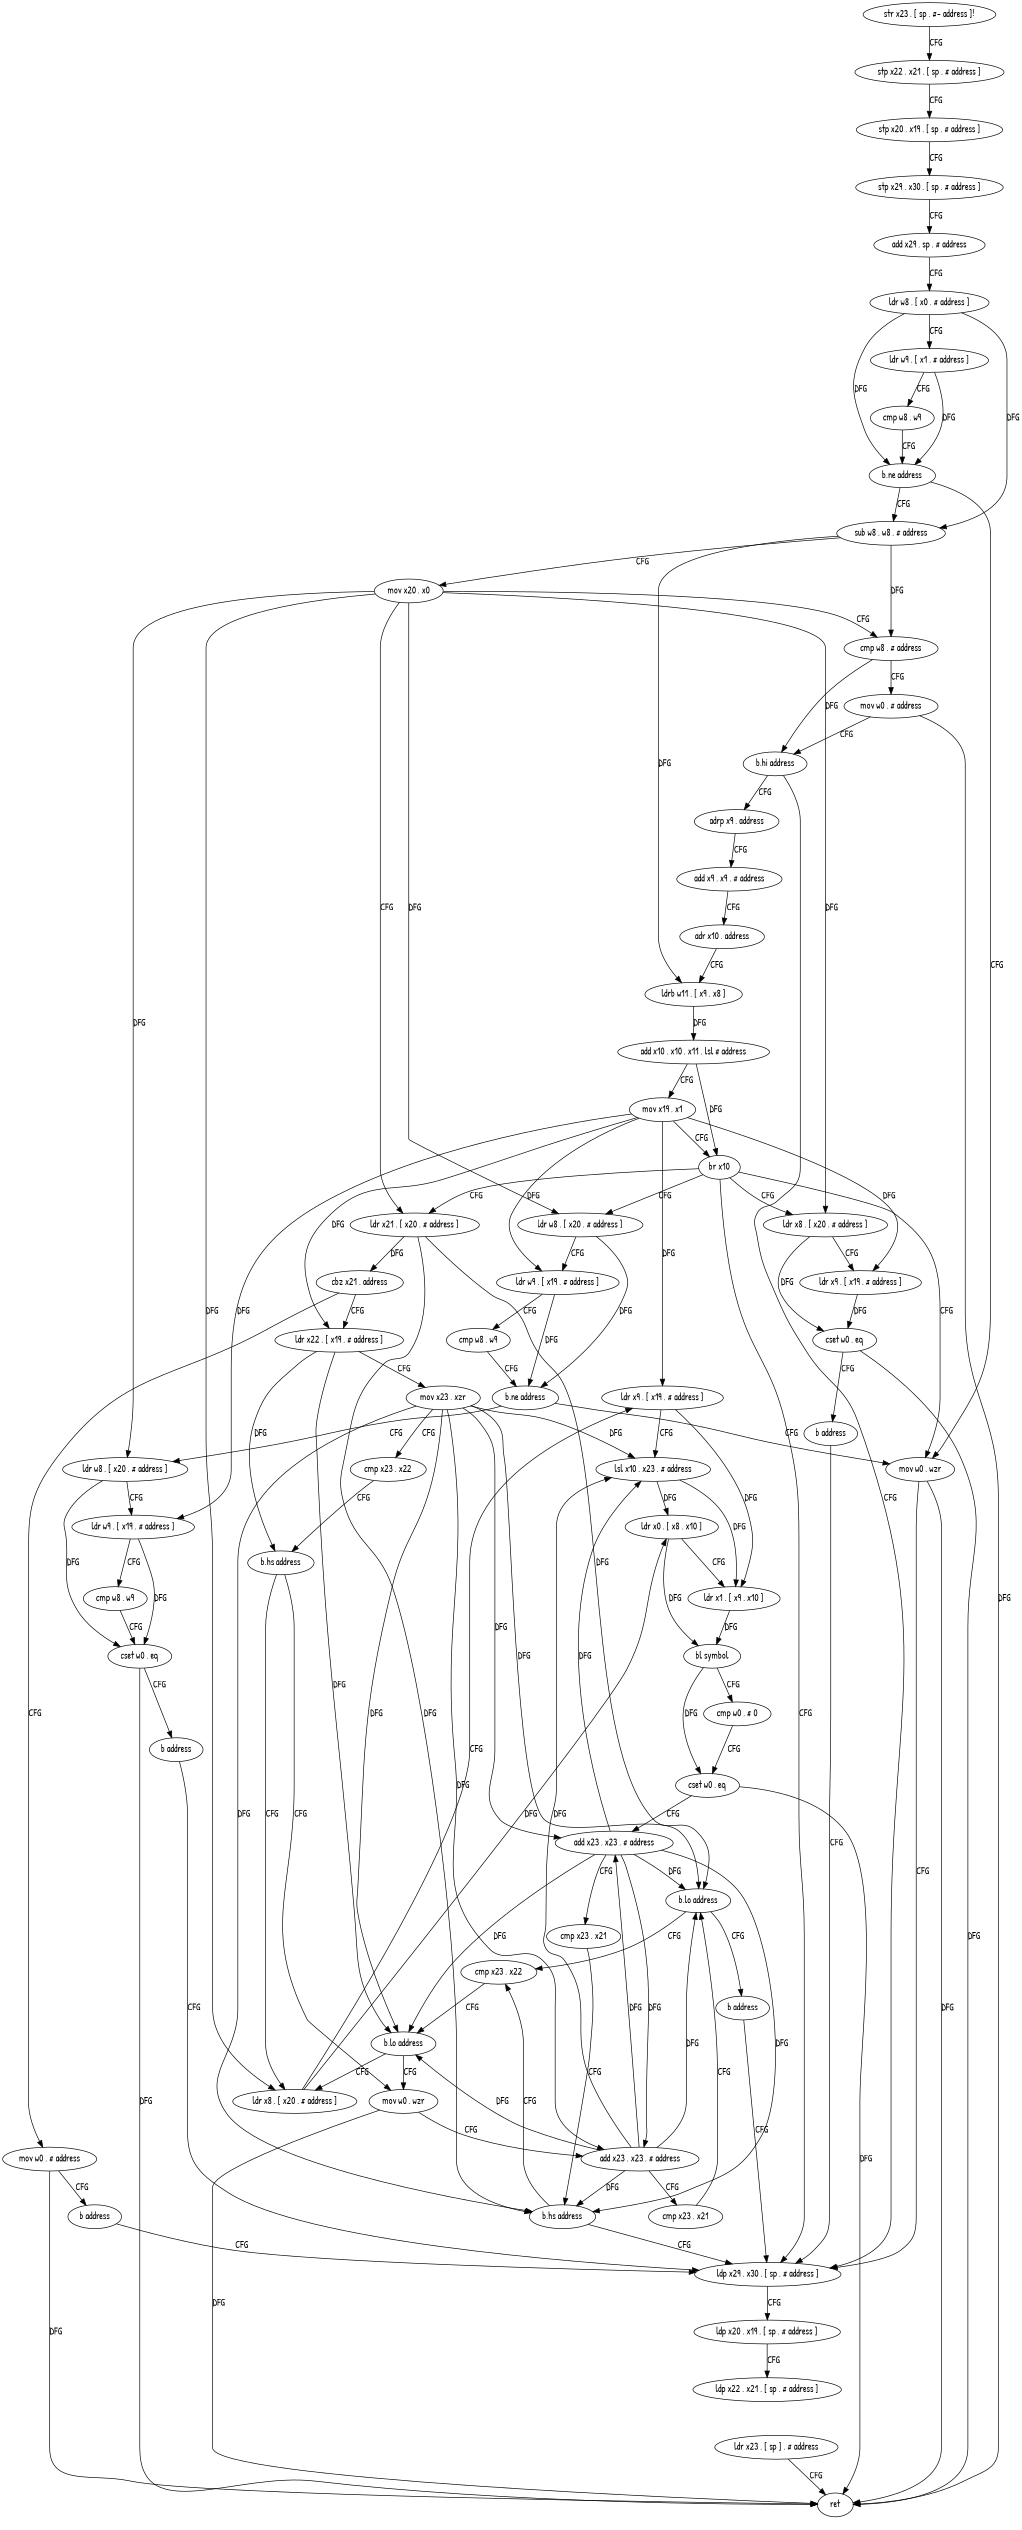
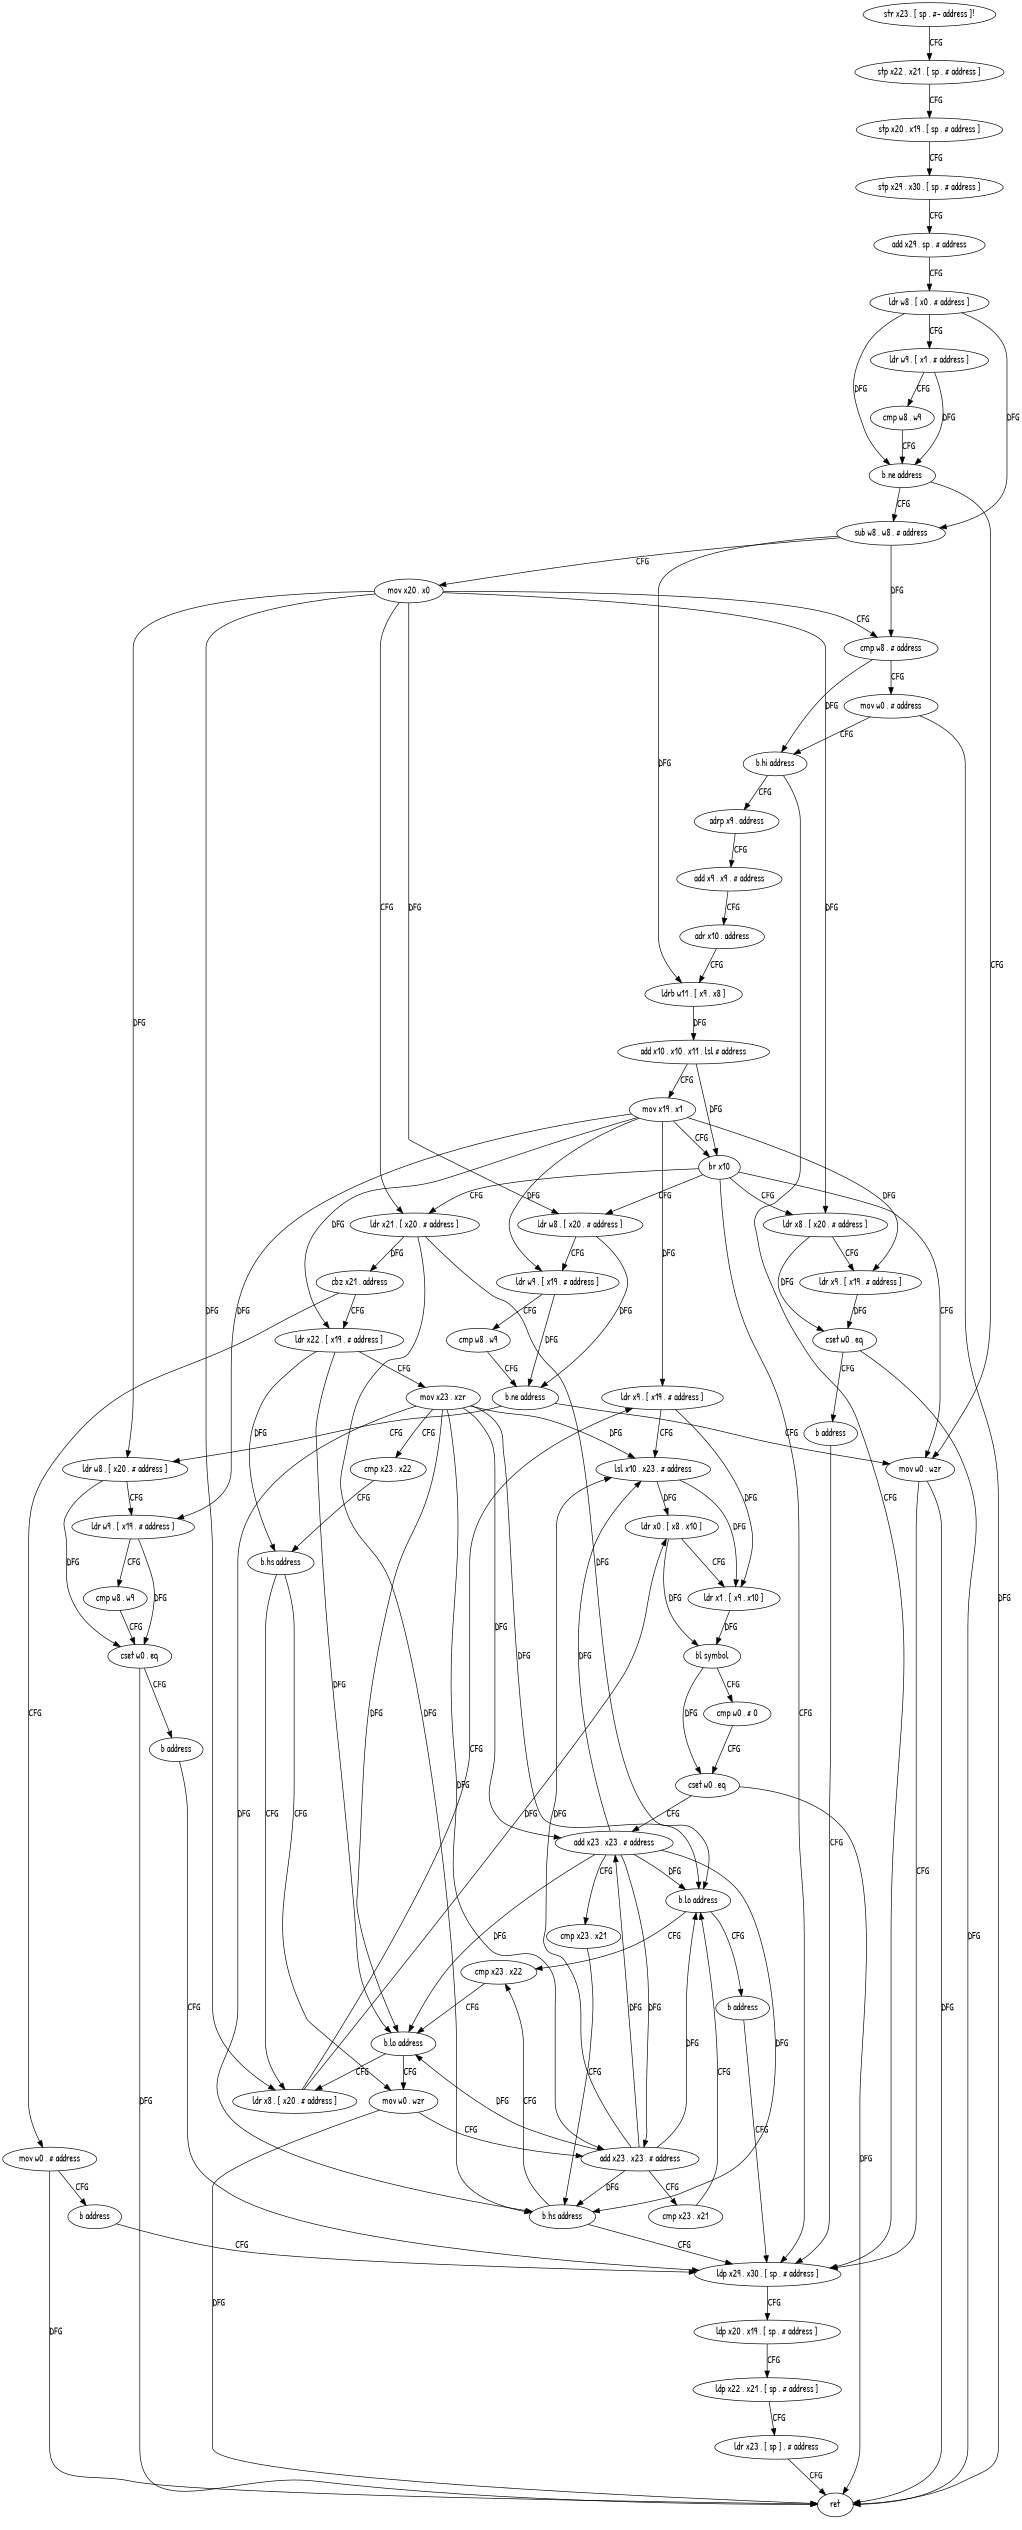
none -> (771, 2415)
